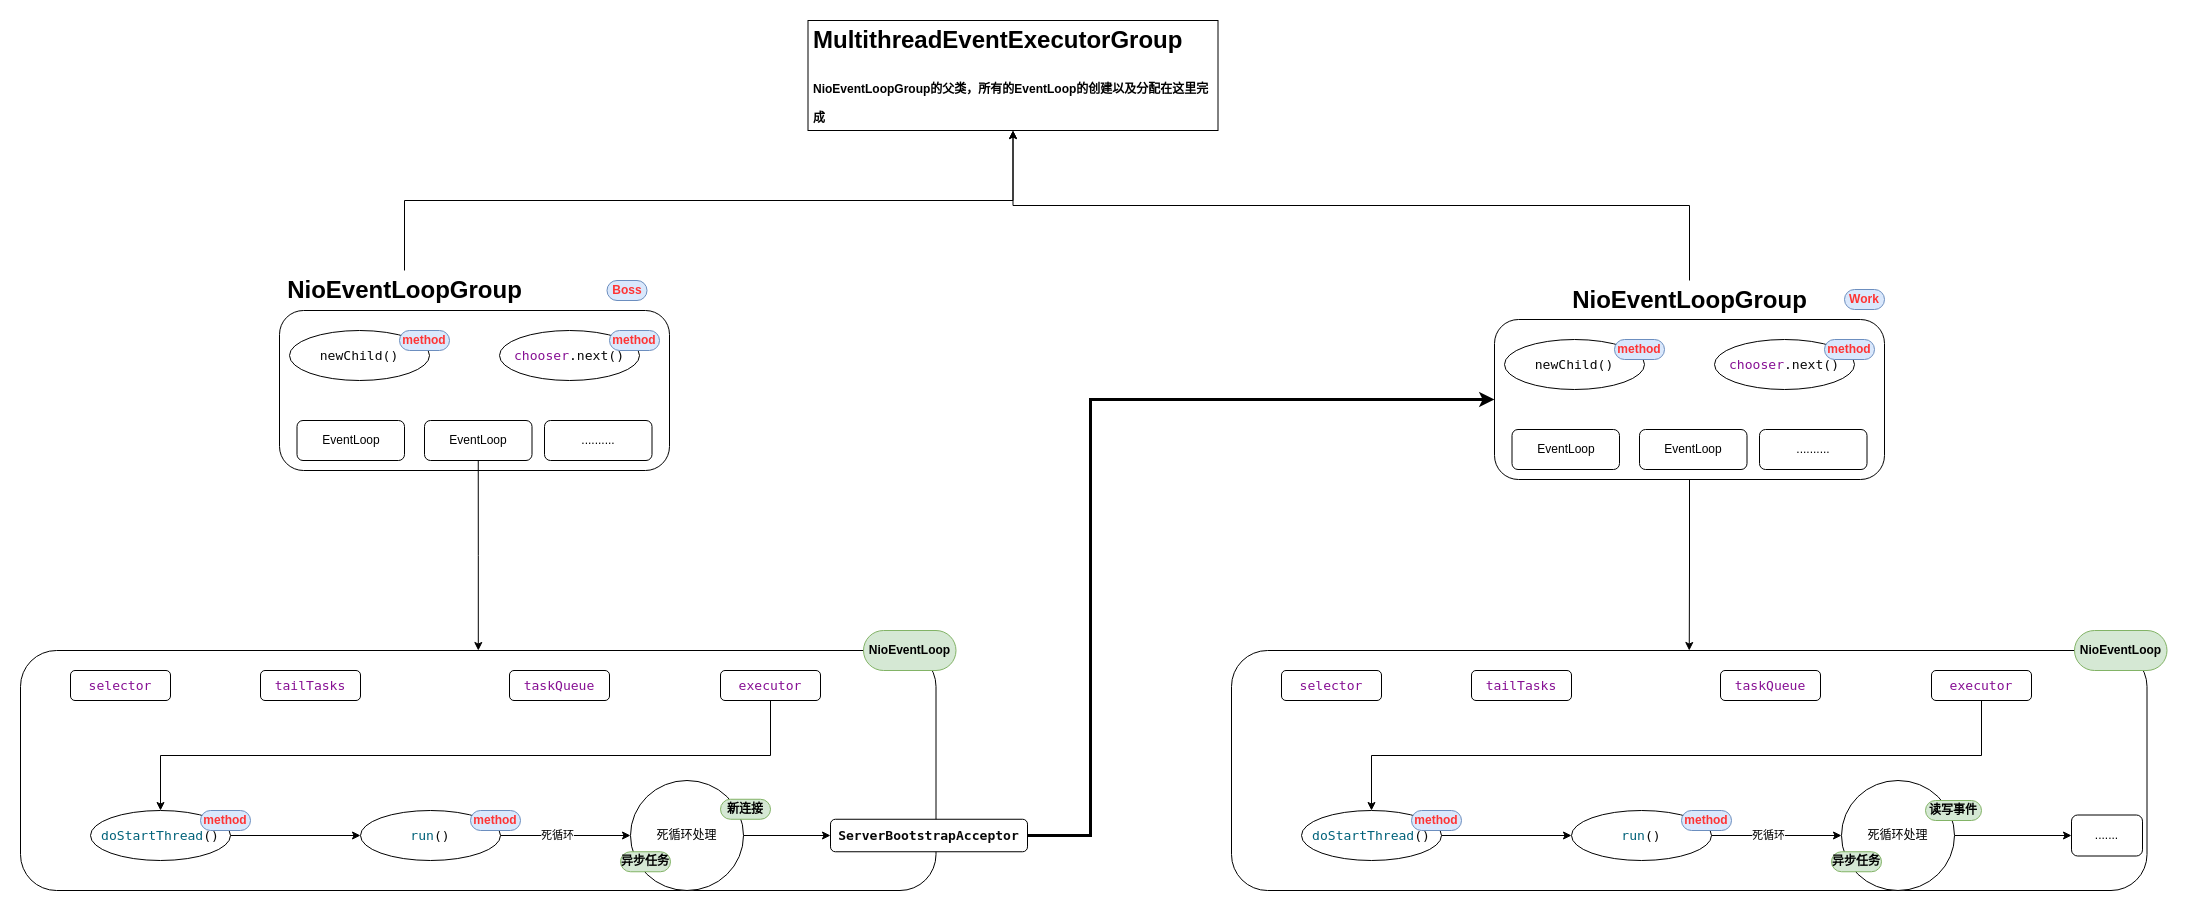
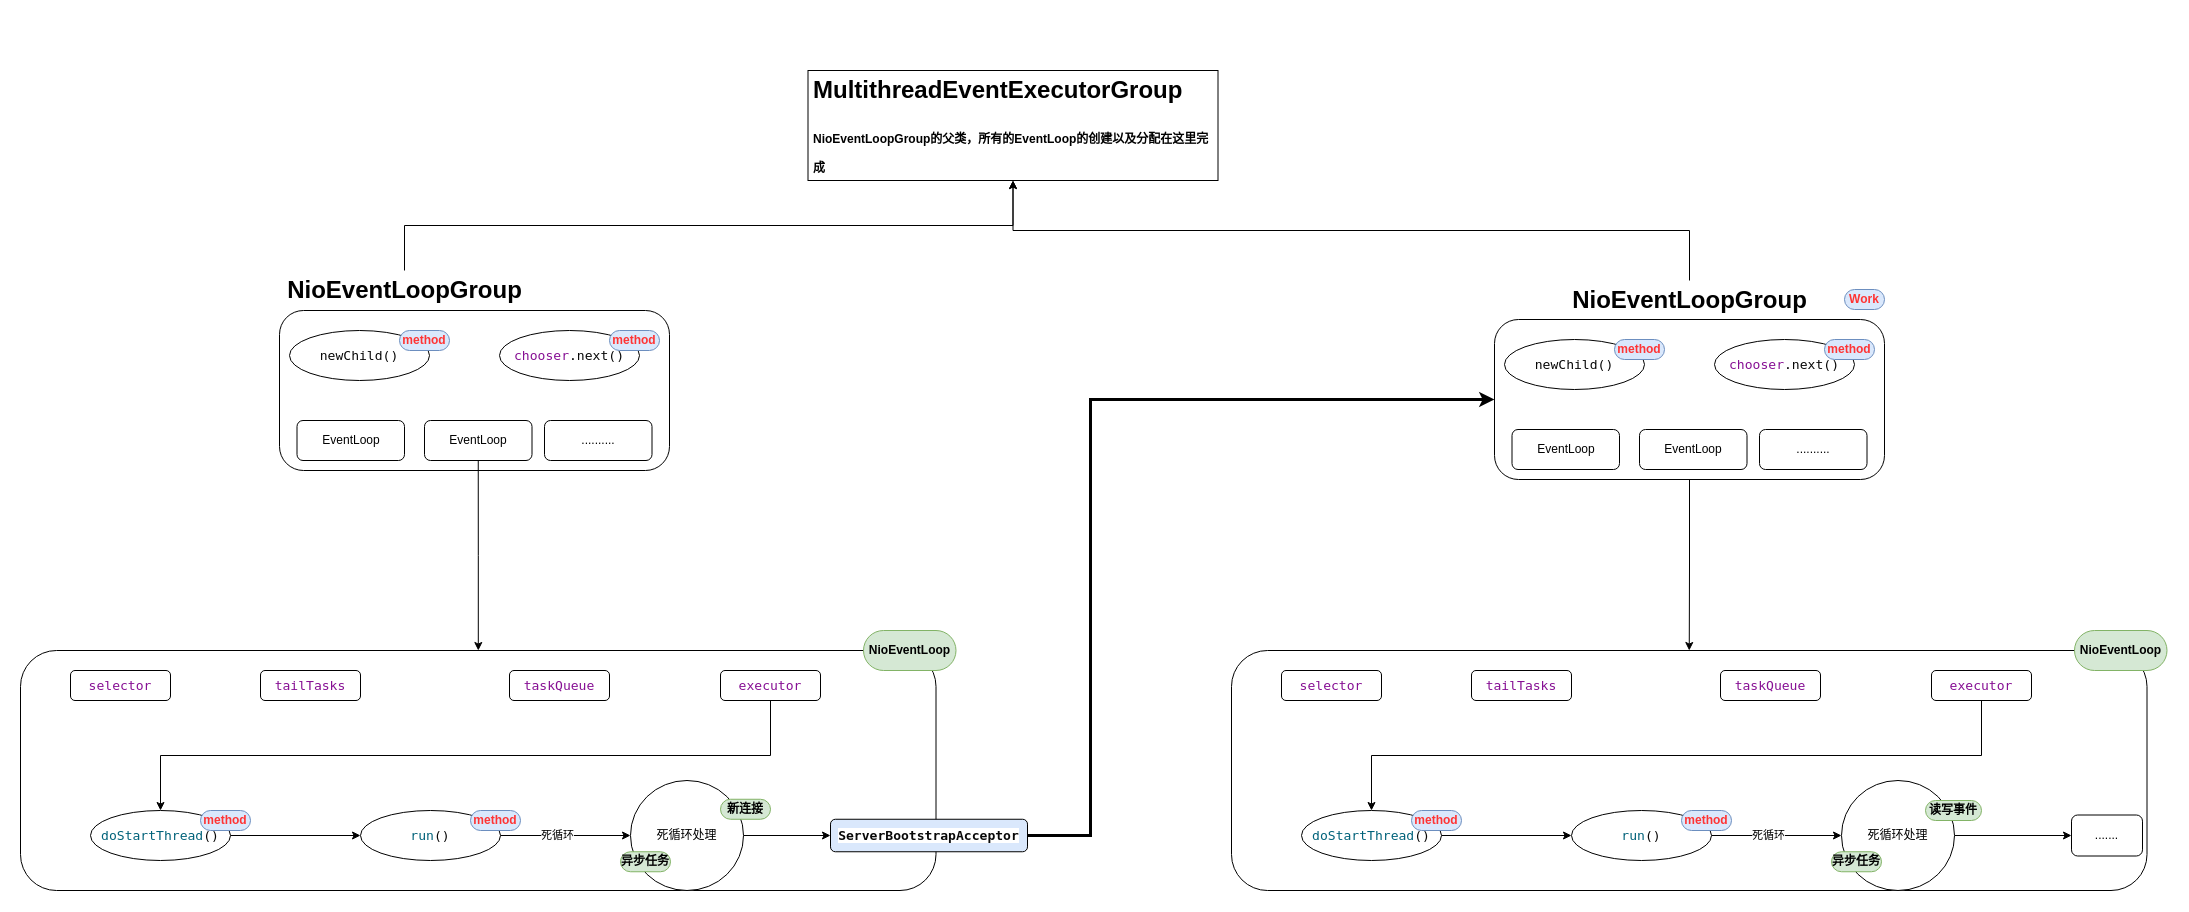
(1013, 76) -> (1013, 126)
(627, 291) -> none
(929, 836) -> (929, 836)
